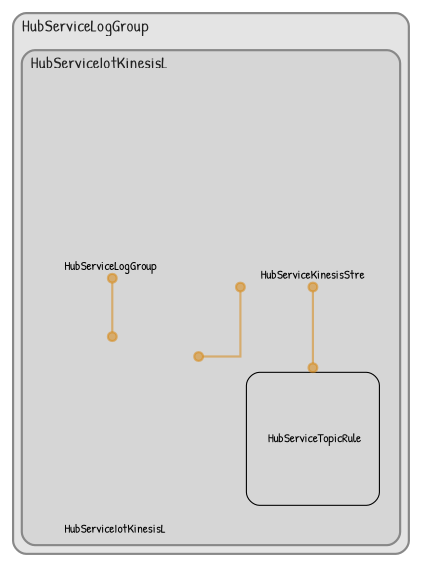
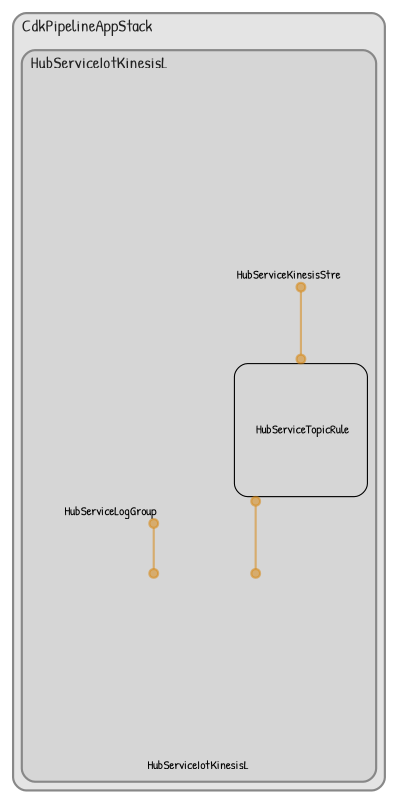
(86, 27) -> (88, 27)
(240, 343) -> (256, 537)
